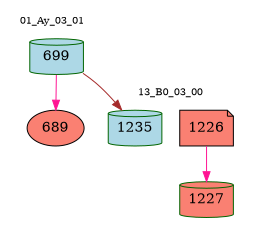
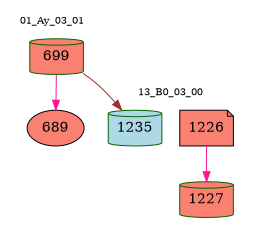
(57, 57) -> (57, 57)
